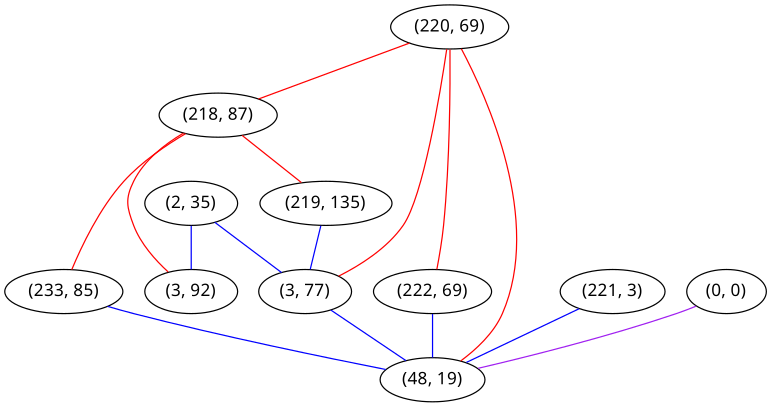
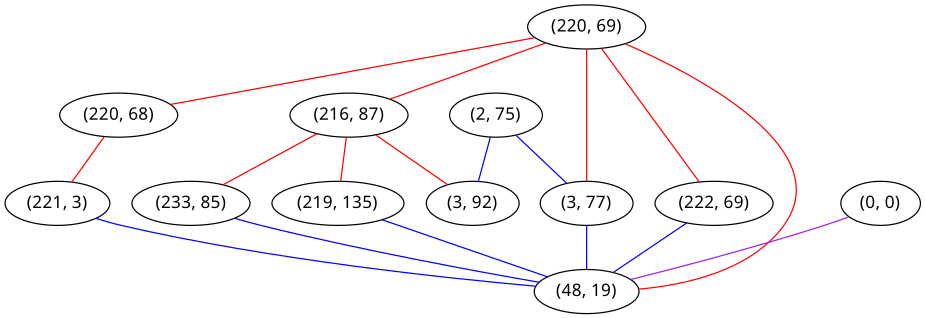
none -> (119, 115)
(218, 115) -> (349, 115)
(191, 203) -> (496, 115)
(316, 248) -> (465, 248)
